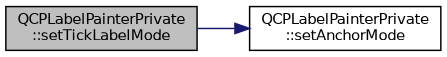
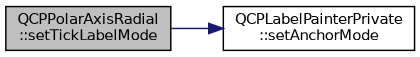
(101, 28) -> (88, 28)
